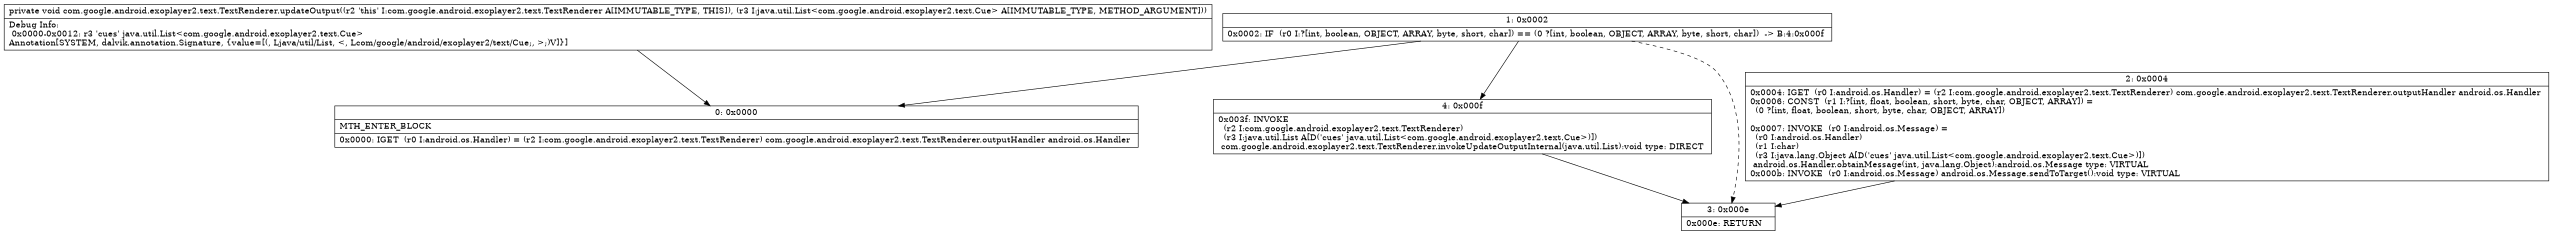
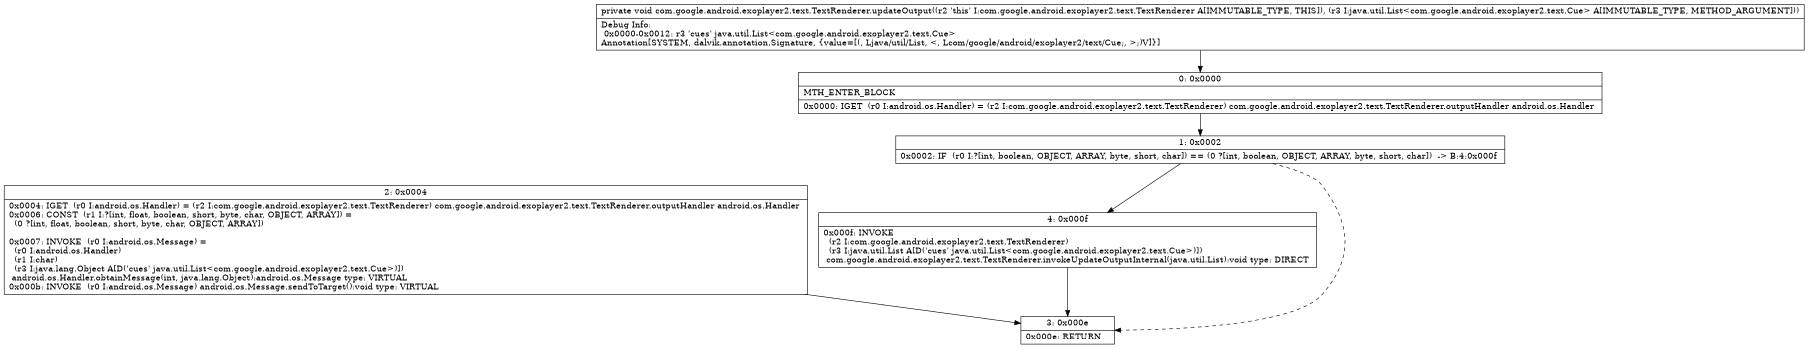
(1163, 73) -> (1200, 122)
(1256, 120) -> (862, 233)
